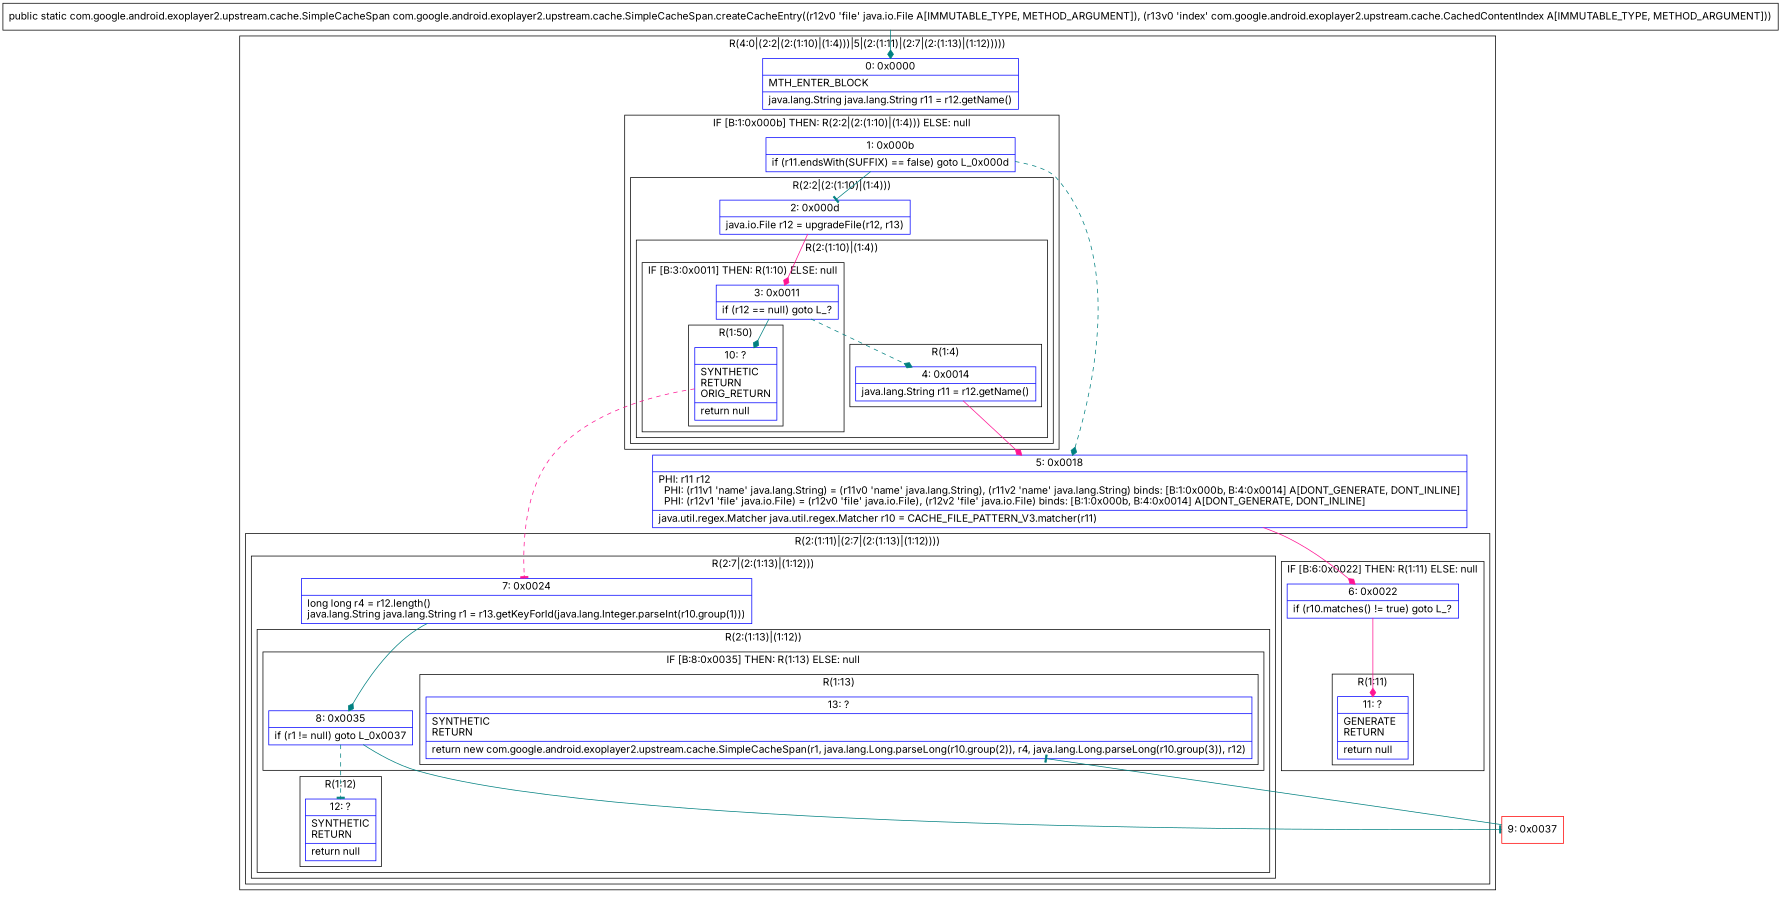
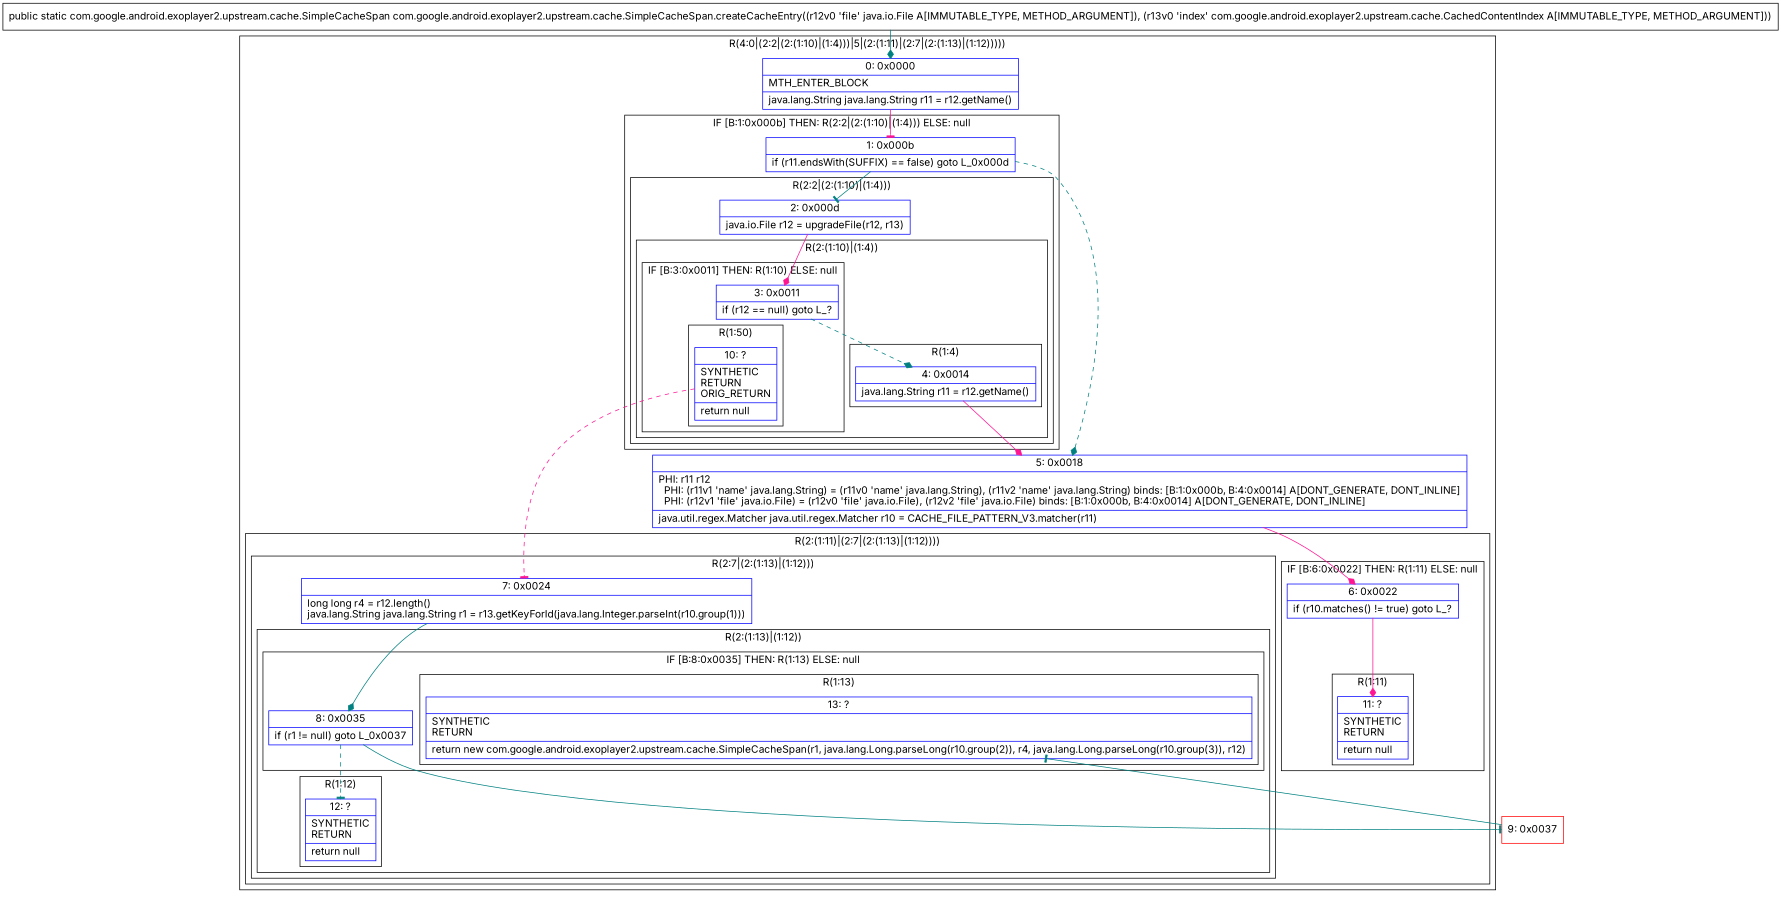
none -> (891, 122)
(764, 330) -> none
(1370, 722) -> (1373, 722)
